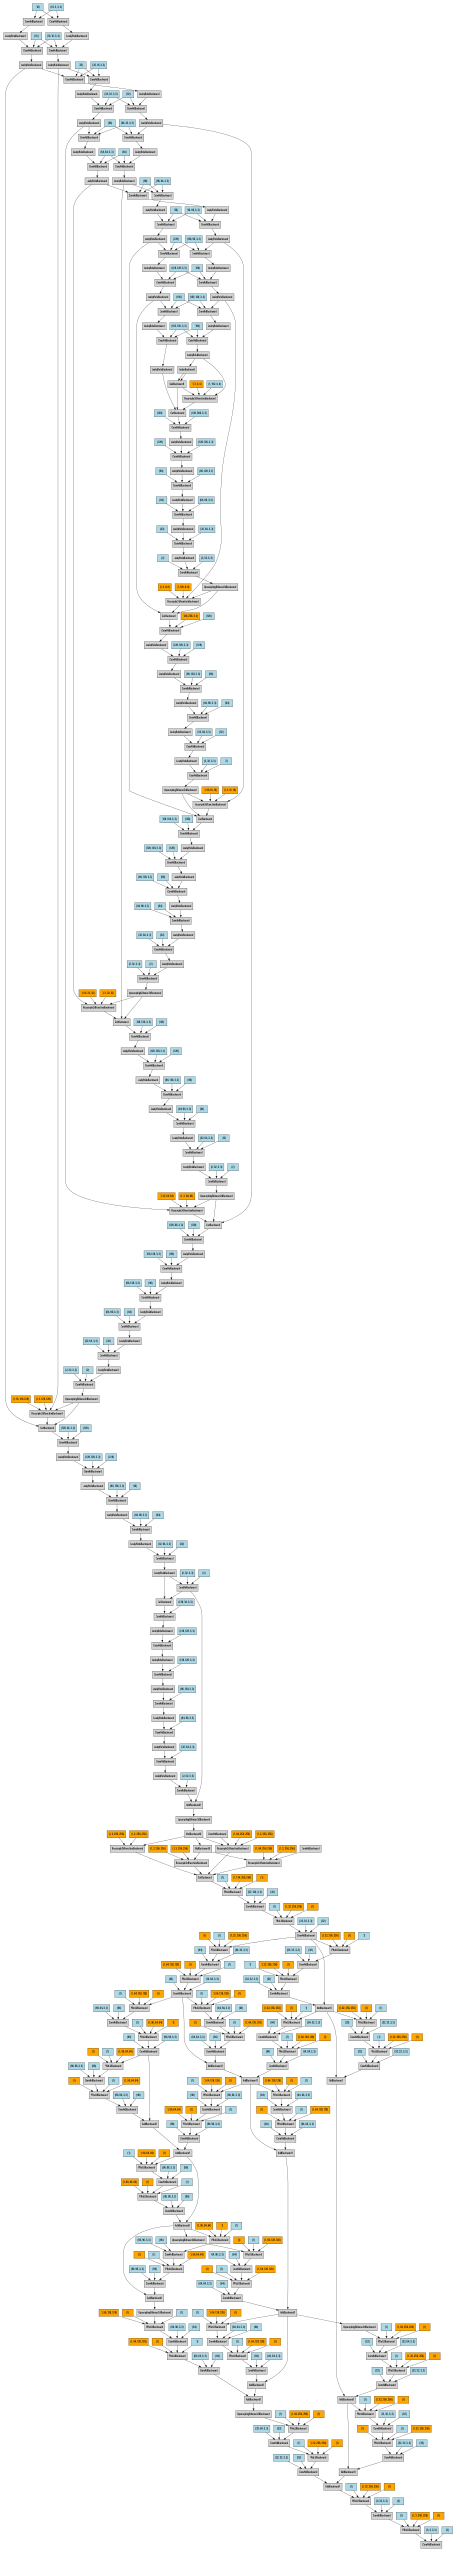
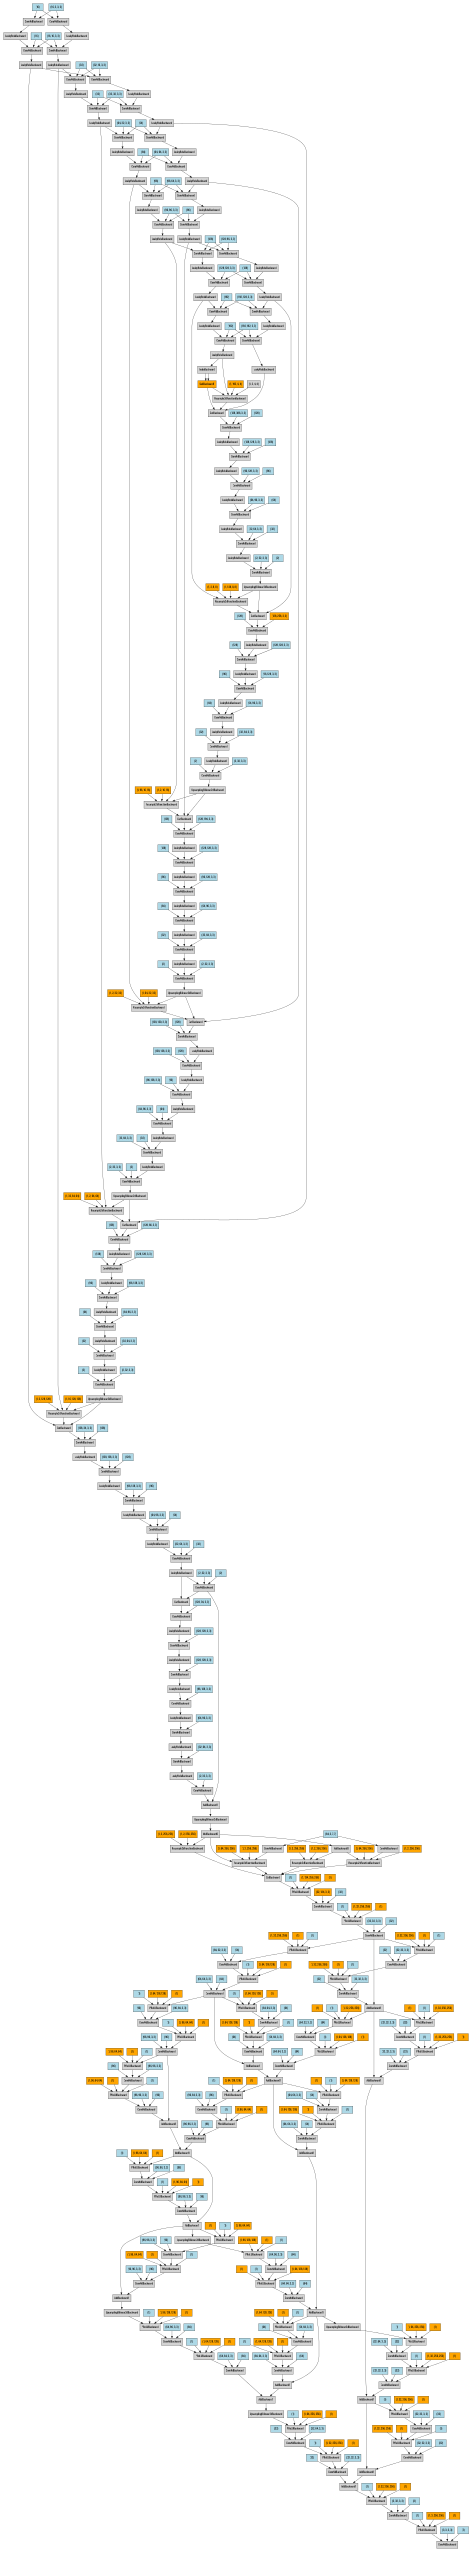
(177, 384) -> (207, 384)
(197, 384) -> (254, 384)
(215, 384) -> (236, 384)
(183, 587) -> (231, 587)
none -> (331, 1834)
(255, 1892) -> (323, 1892)
